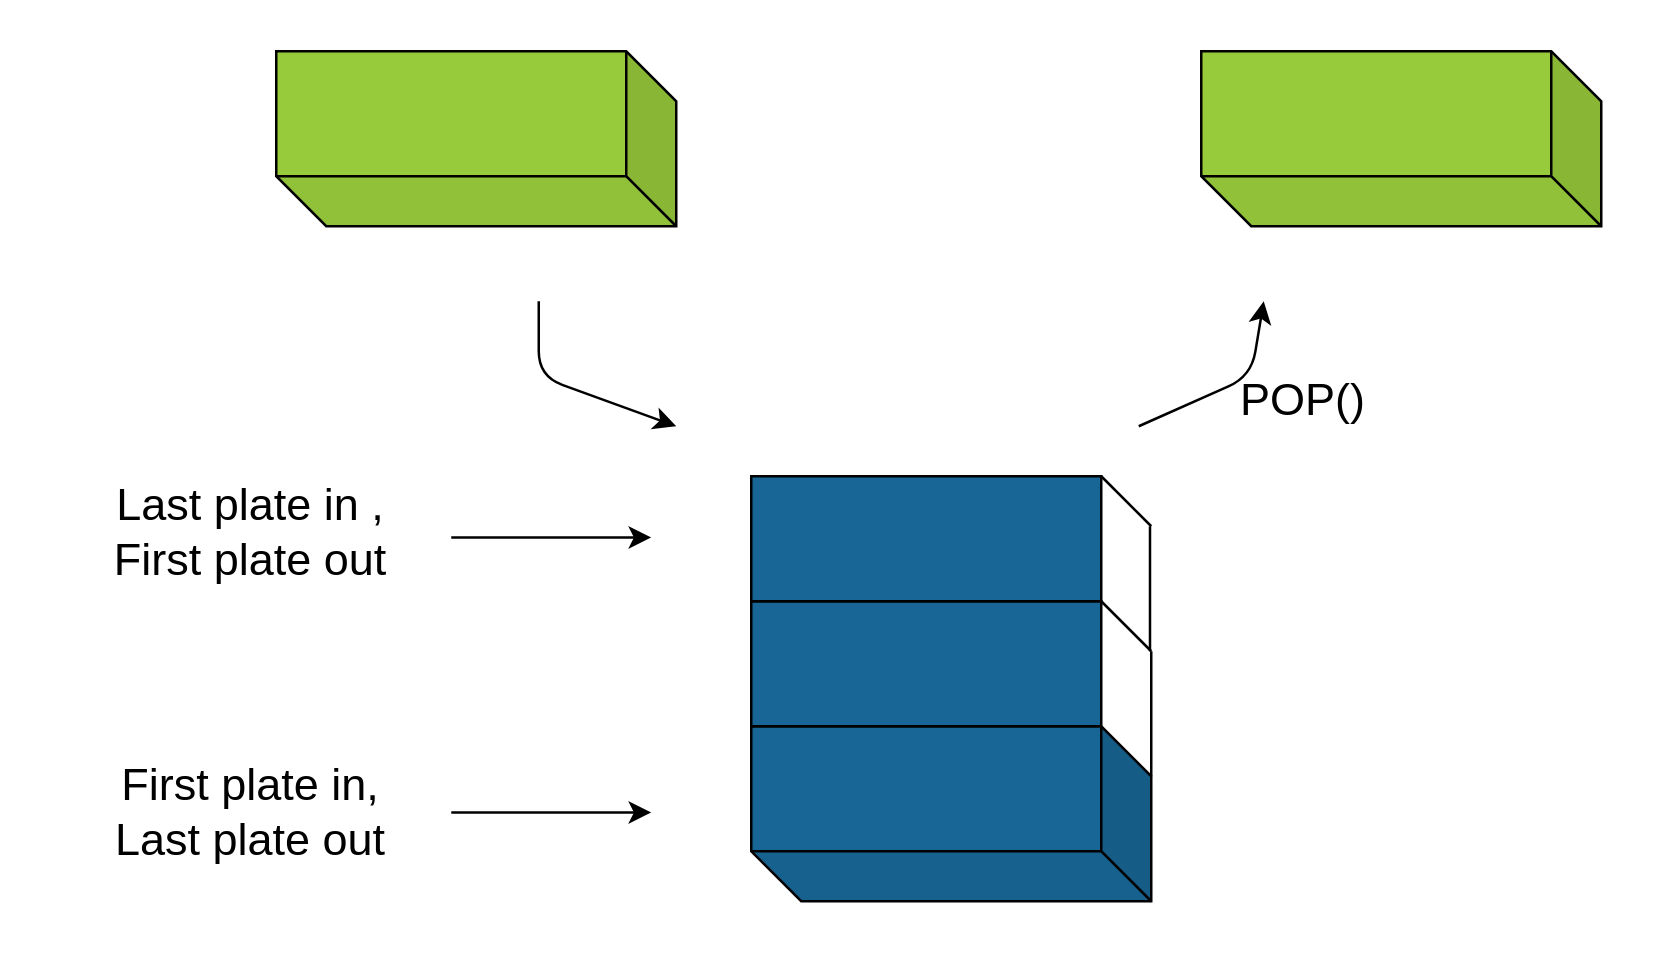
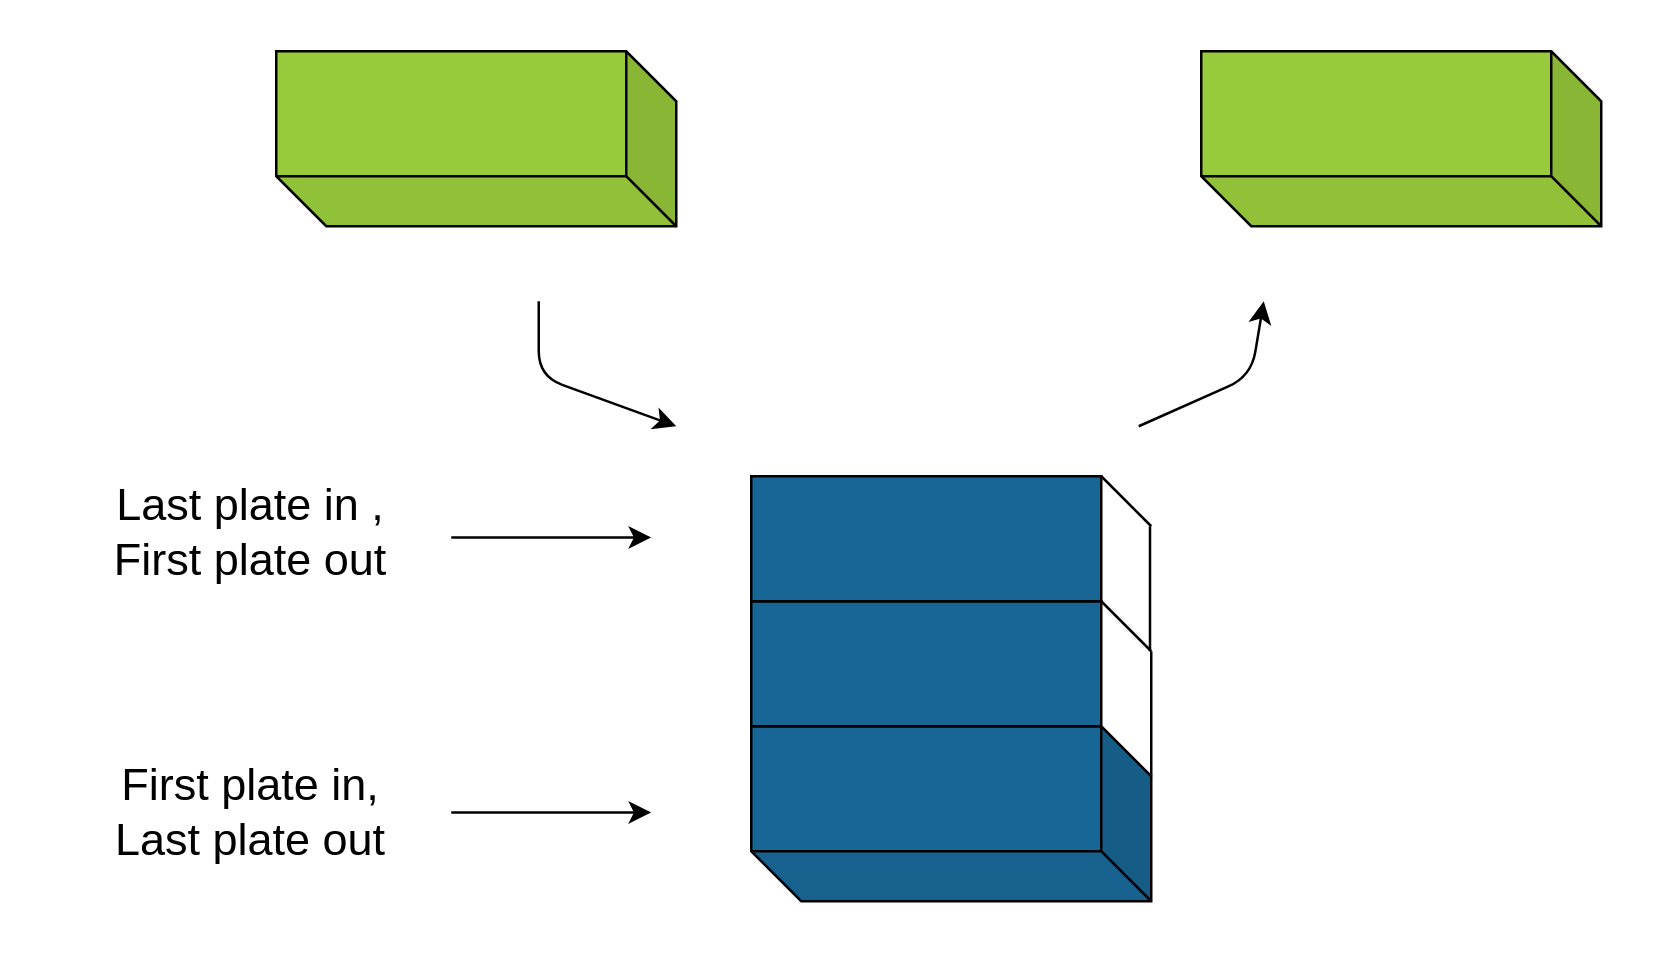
(1304, 401) -> none
